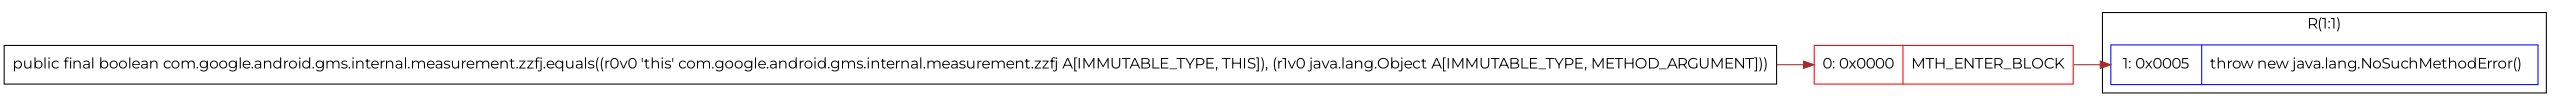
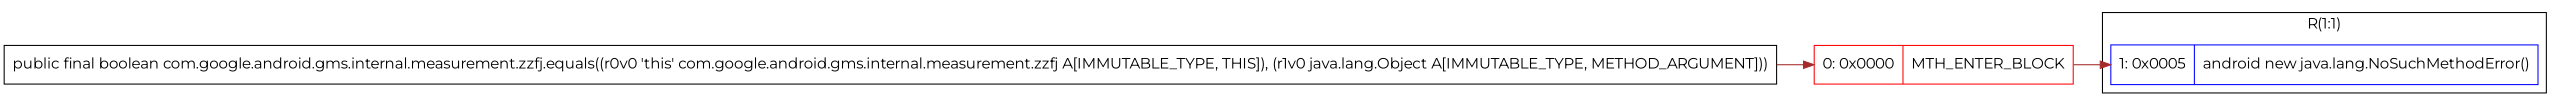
(2366, 64) -> (2366, 64)
